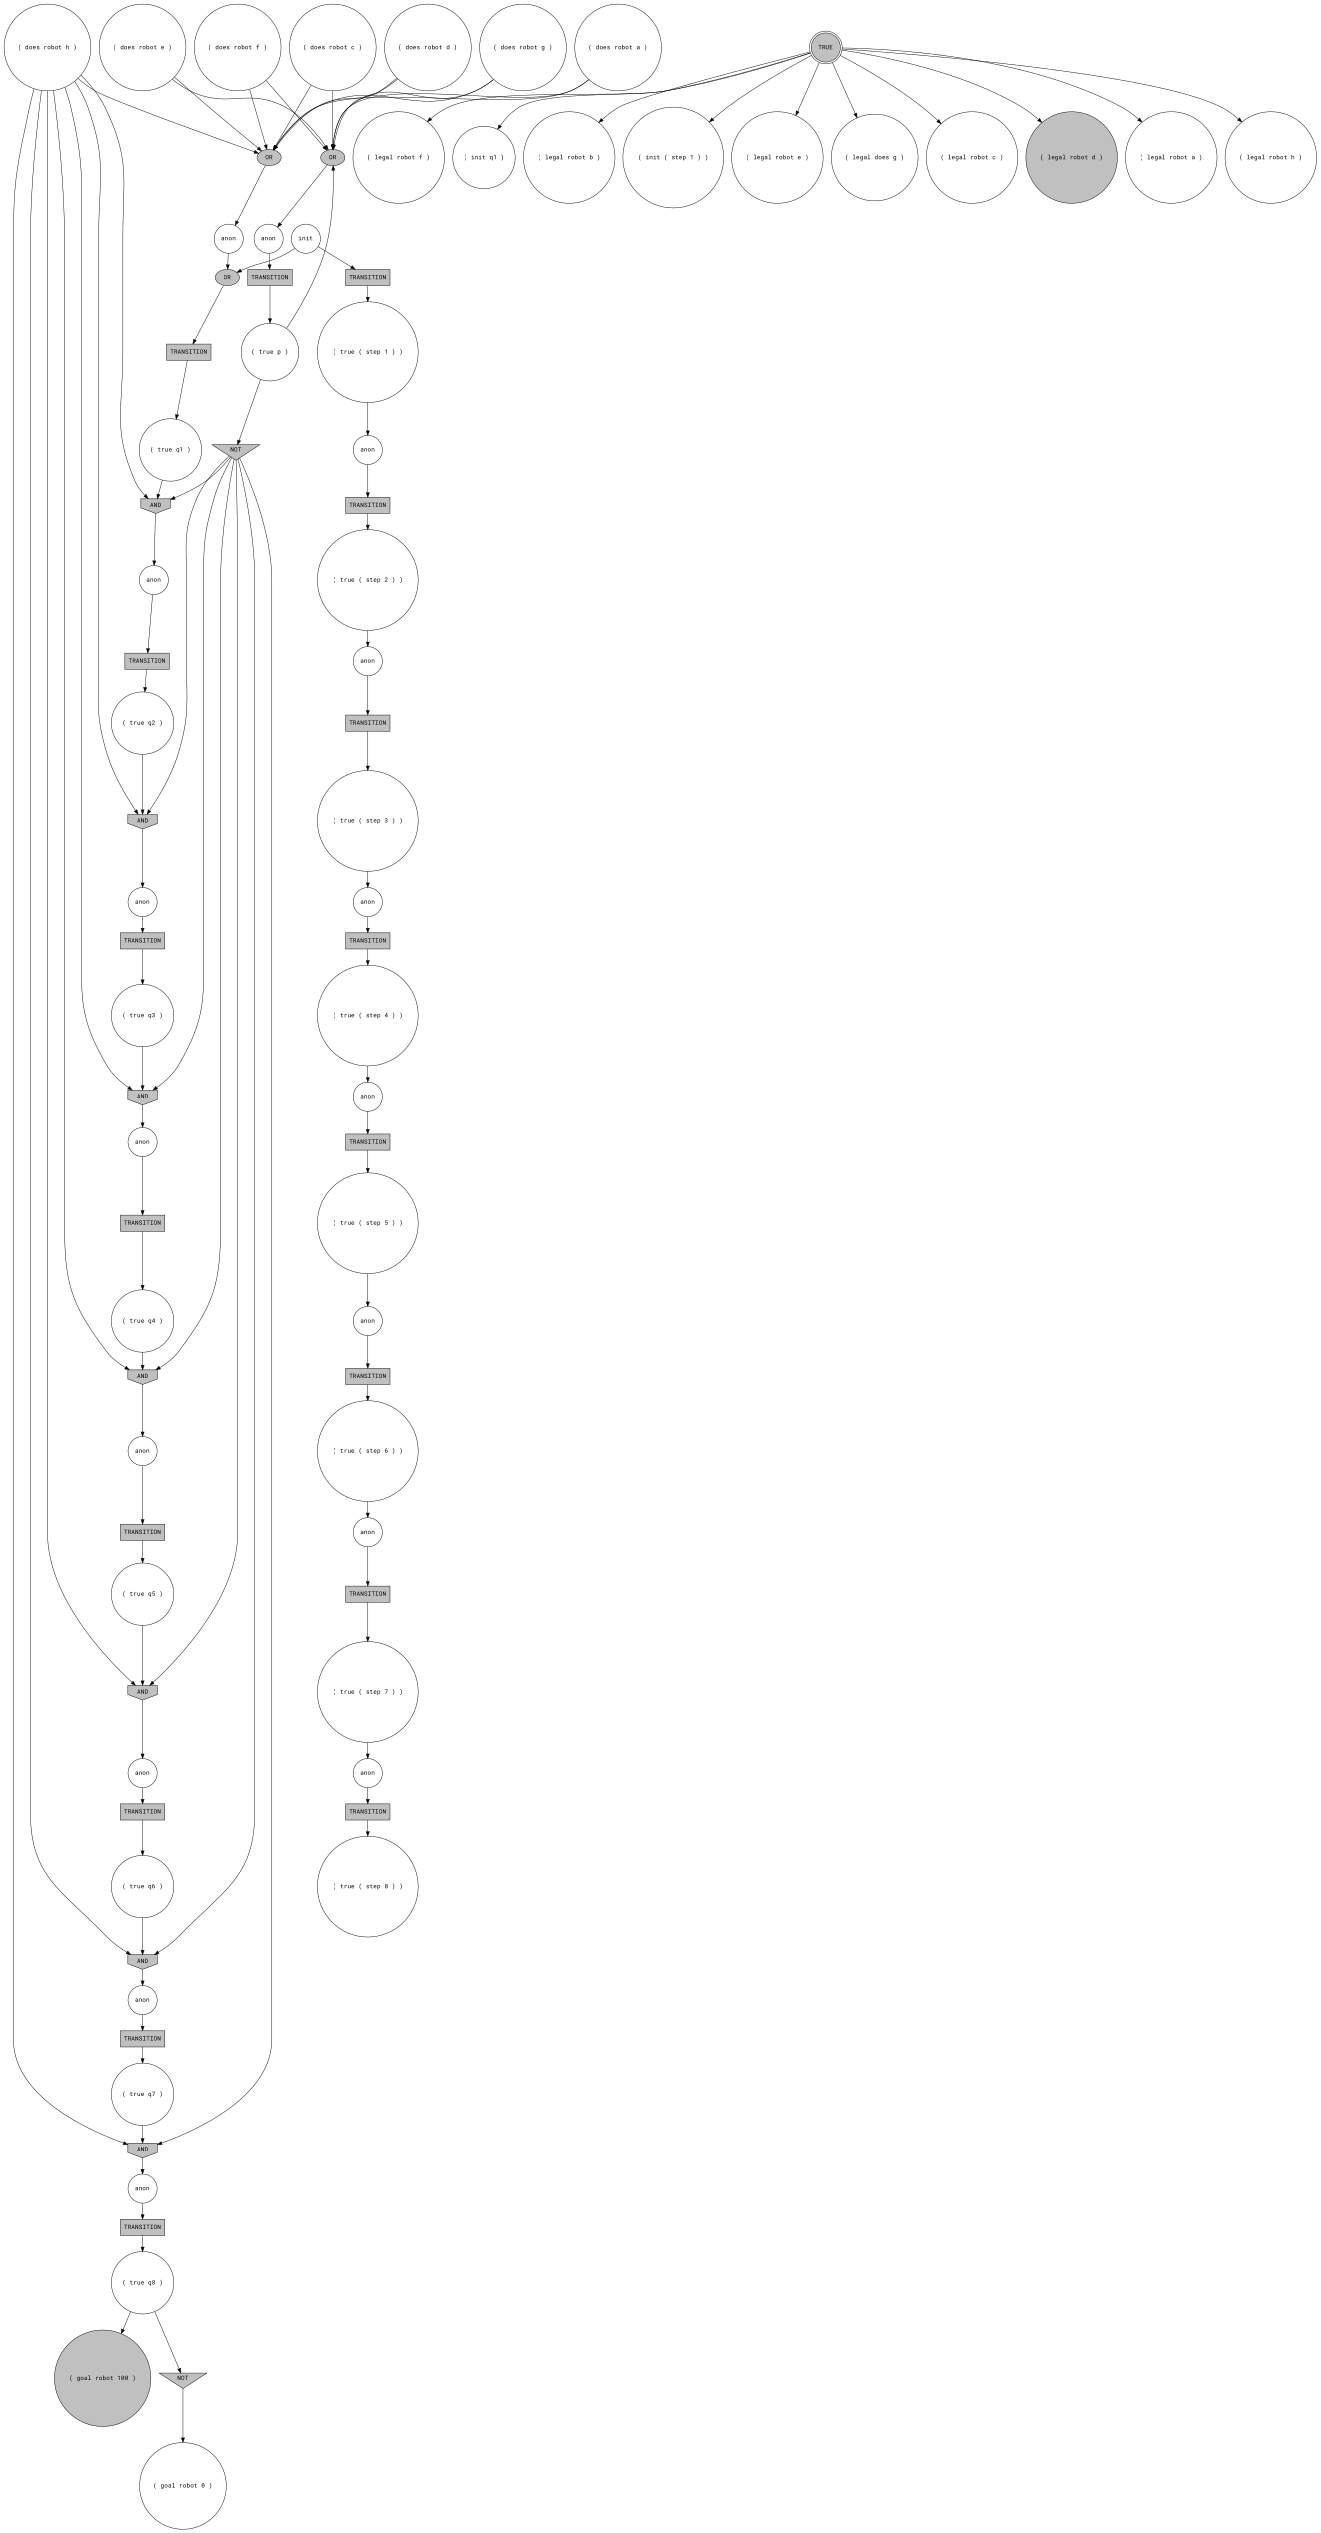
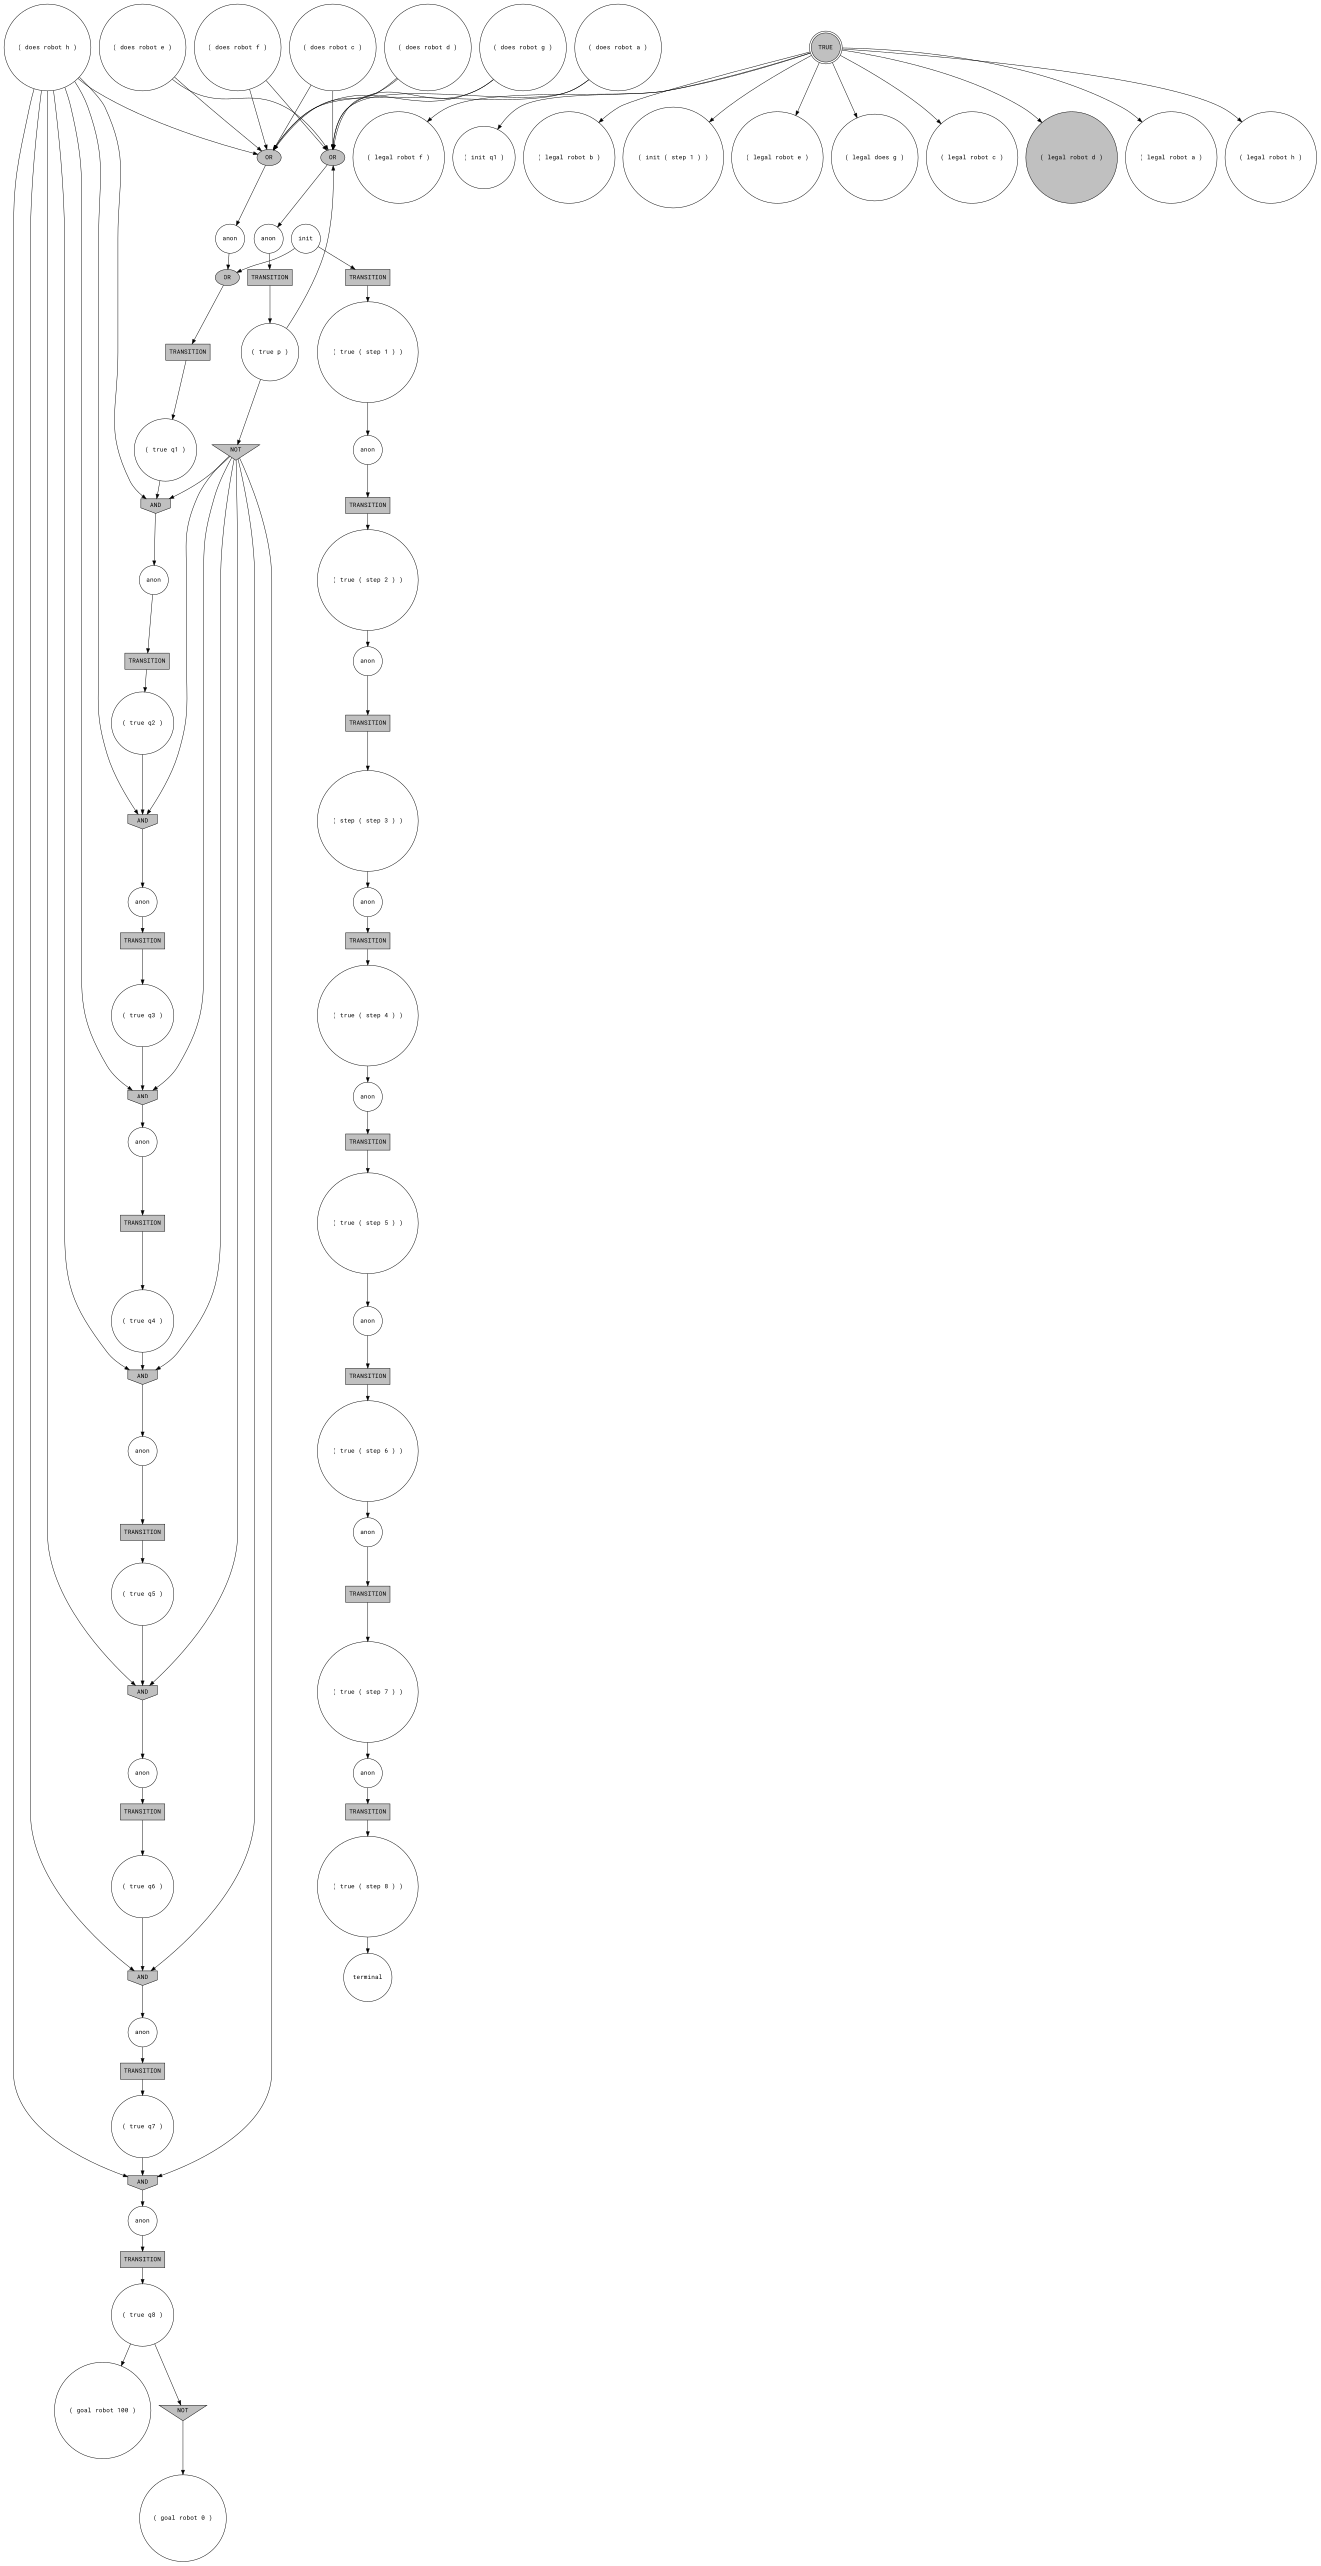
(368, 821) -> (368, 821)
none -> (368, 1977)
(103, 2378) -> (103, 2410)
